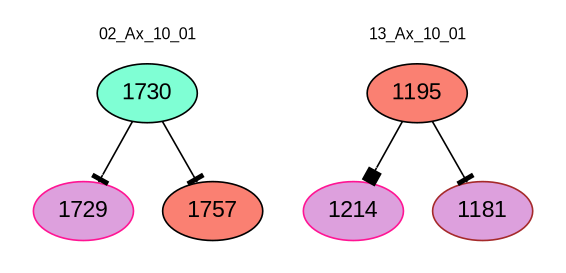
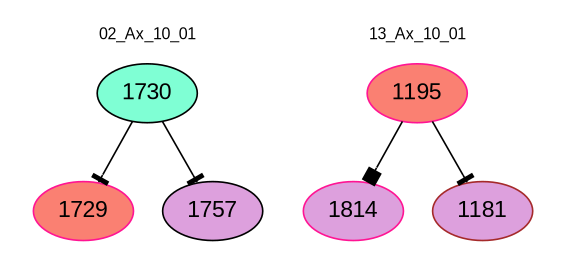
(417, 93) -> (417, 93)
(83, 211) -> (83, 211)
(213, 211) -> (213, 211)
(353, 211) -> (353, 211)
